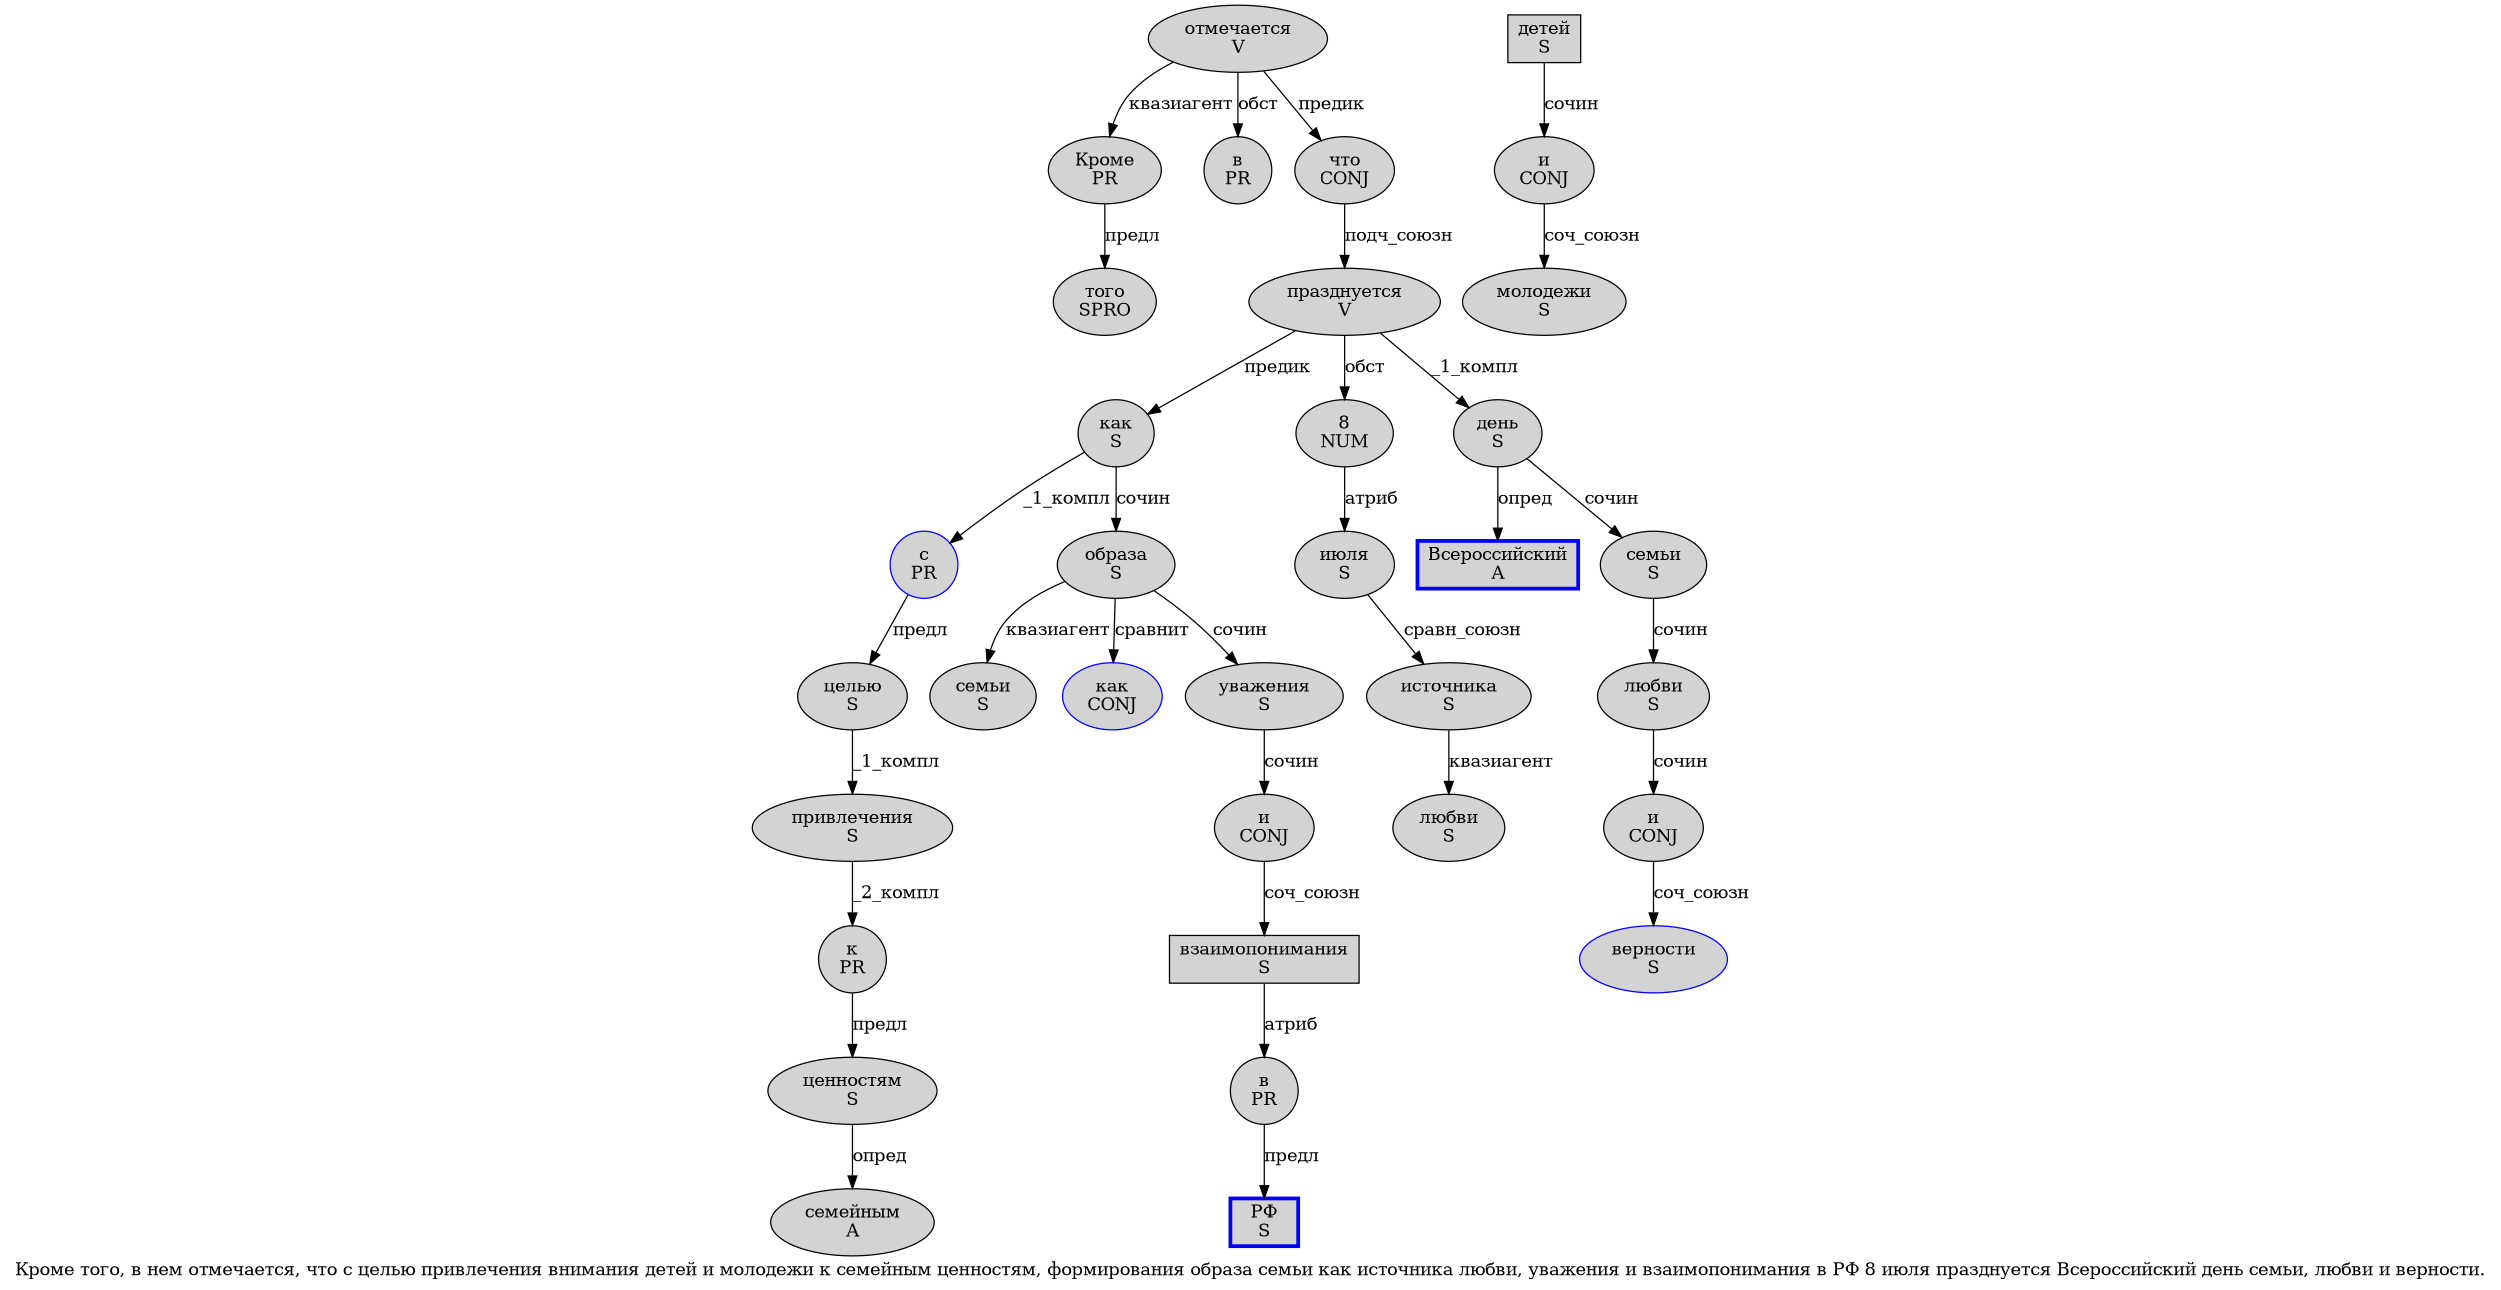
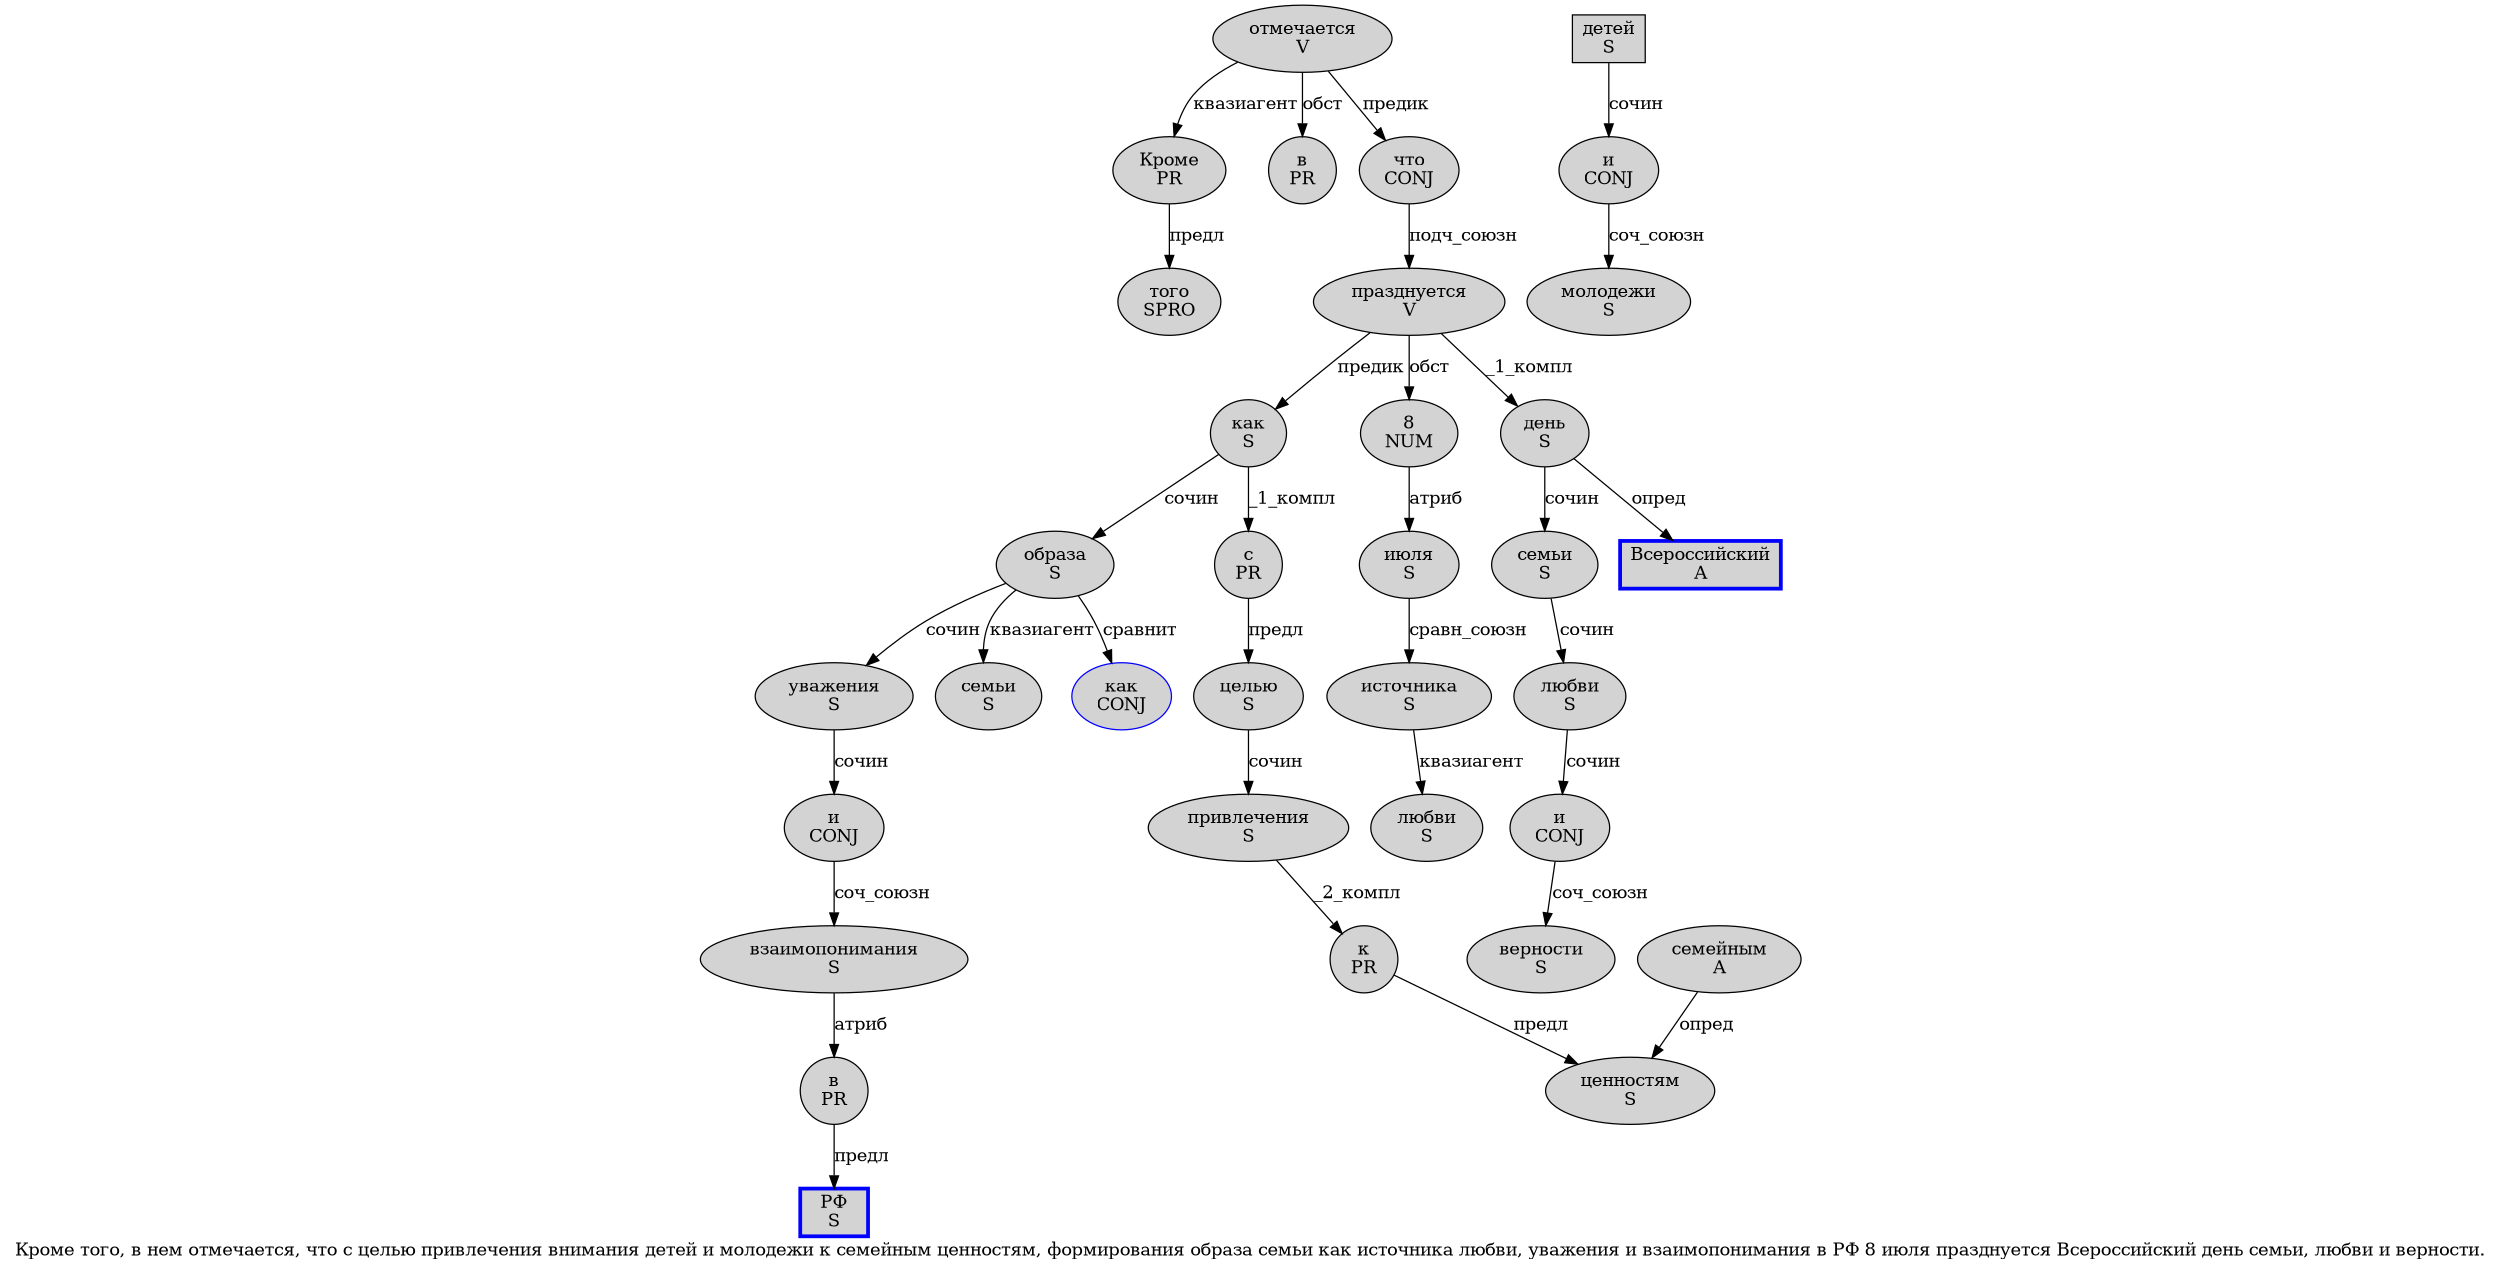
(924, 565) -> (1248, 565)
(896, 762) -> (1276, 762)
(1264, 959) -> (834, 959)
(1654, 959) -> (1541, 959)
(852, 1150) -> (1679, 1020)
